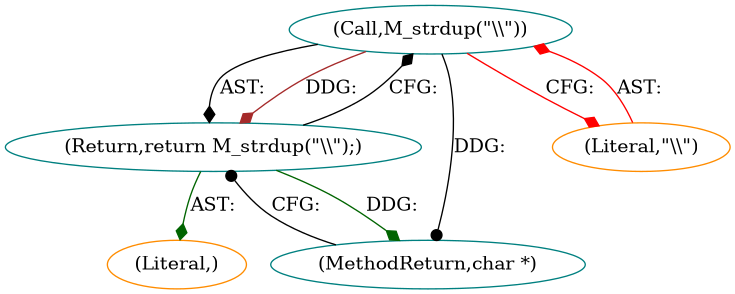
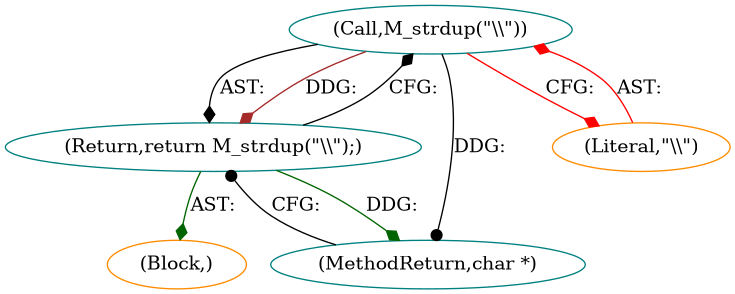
(177, 265) -> (177, 265)
